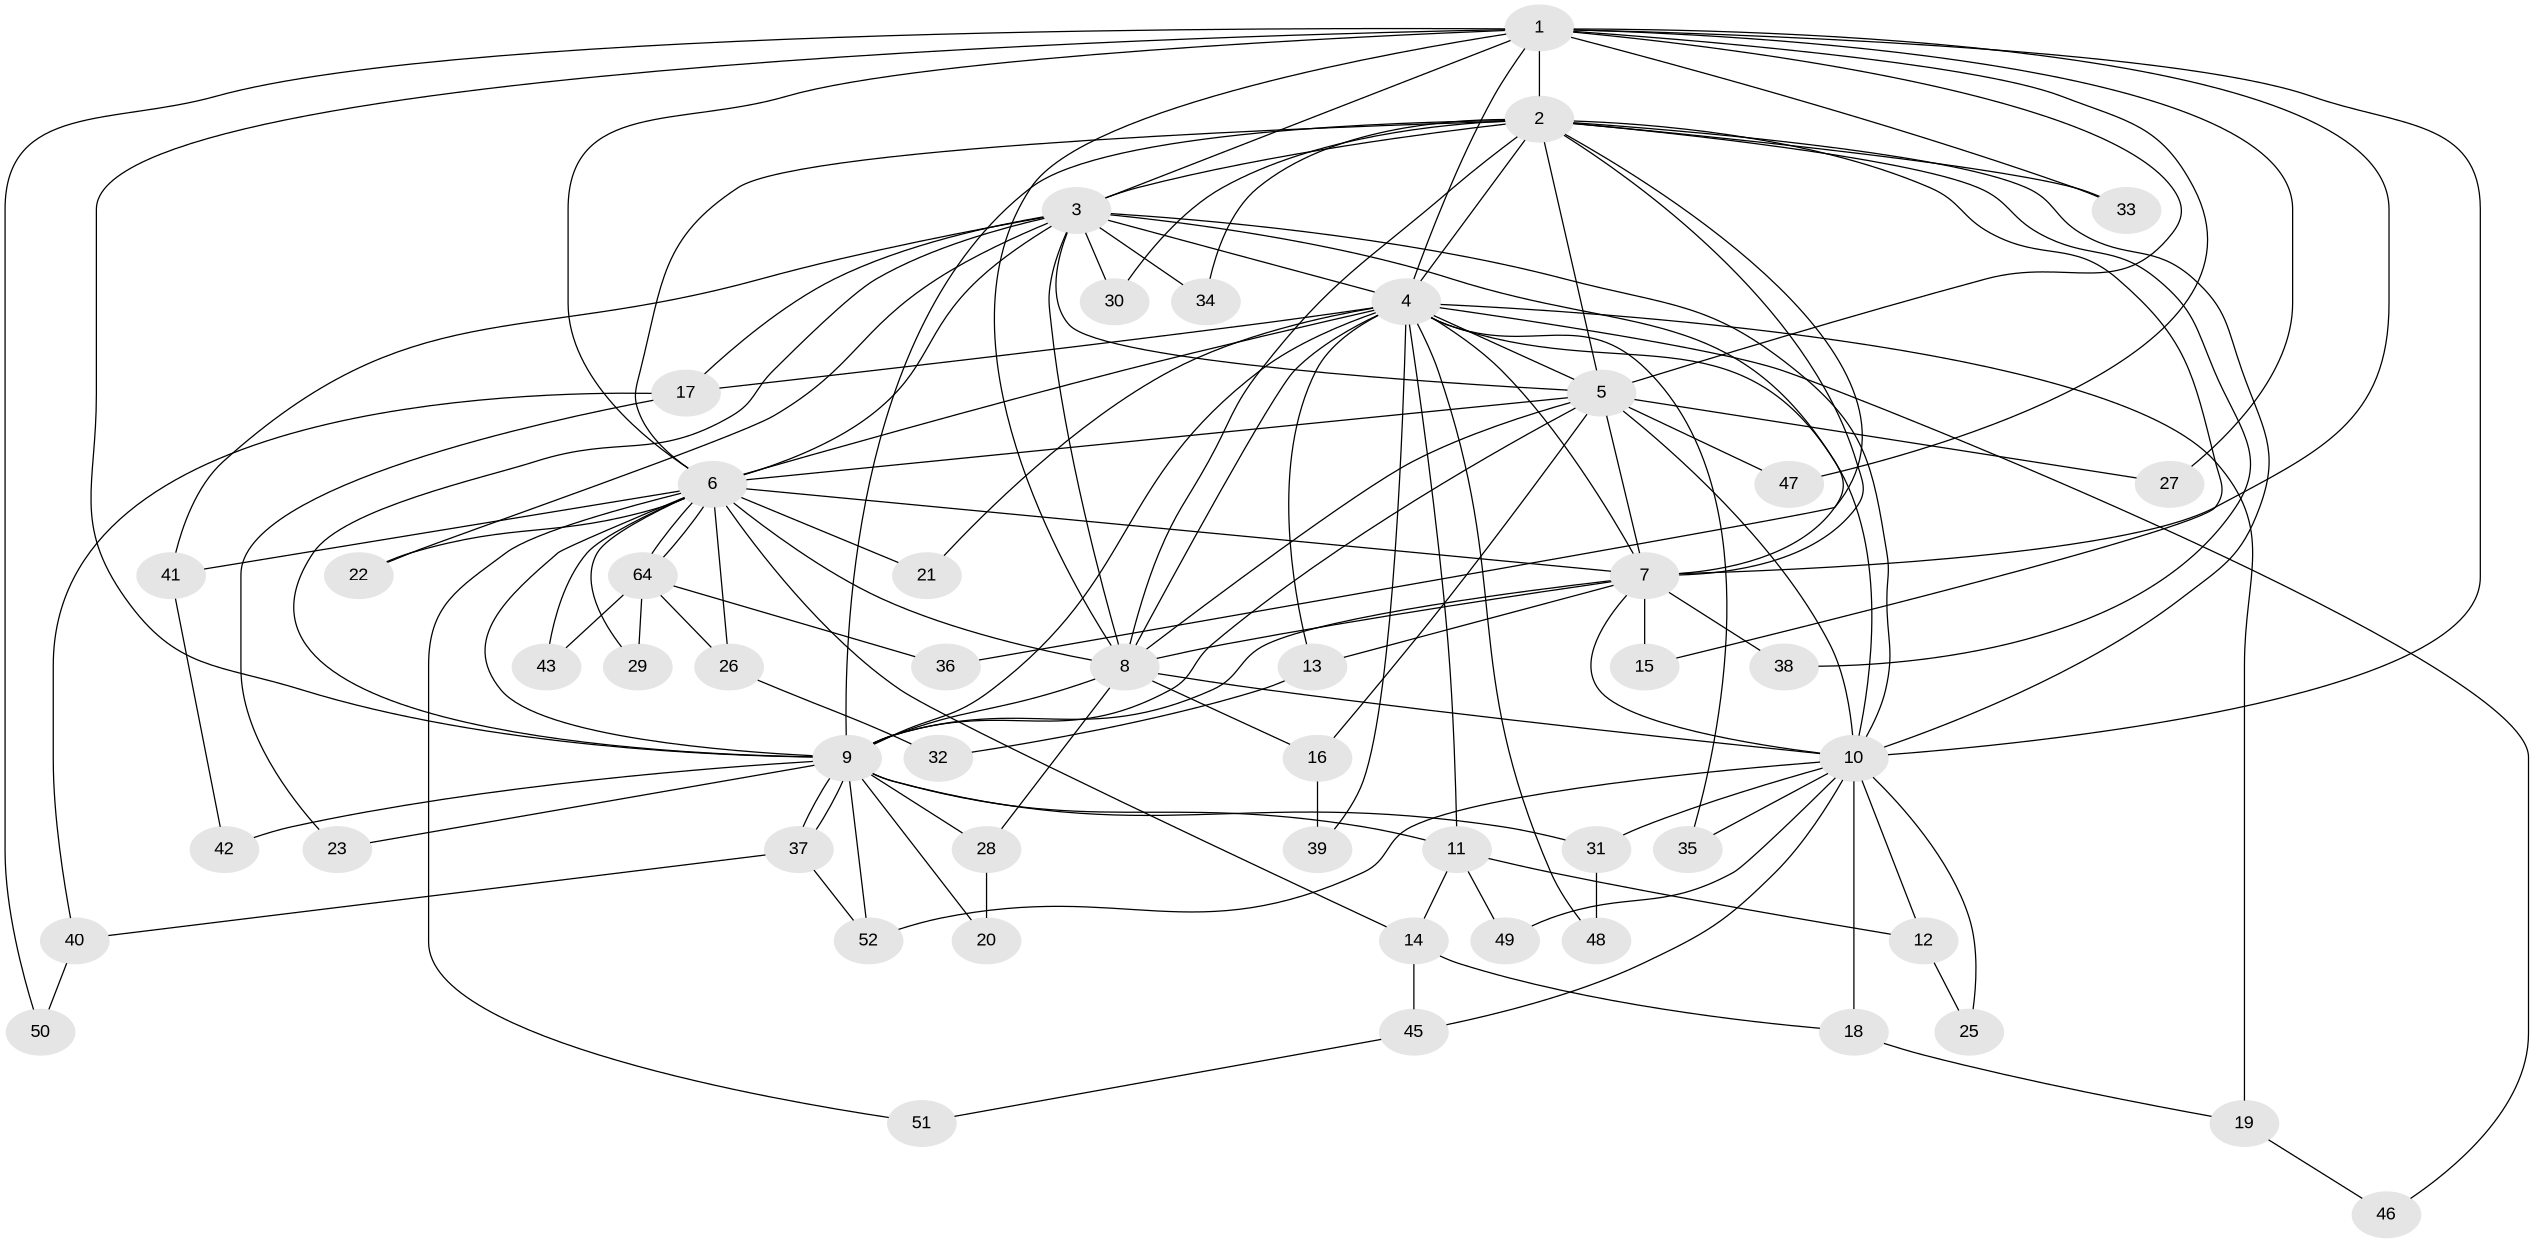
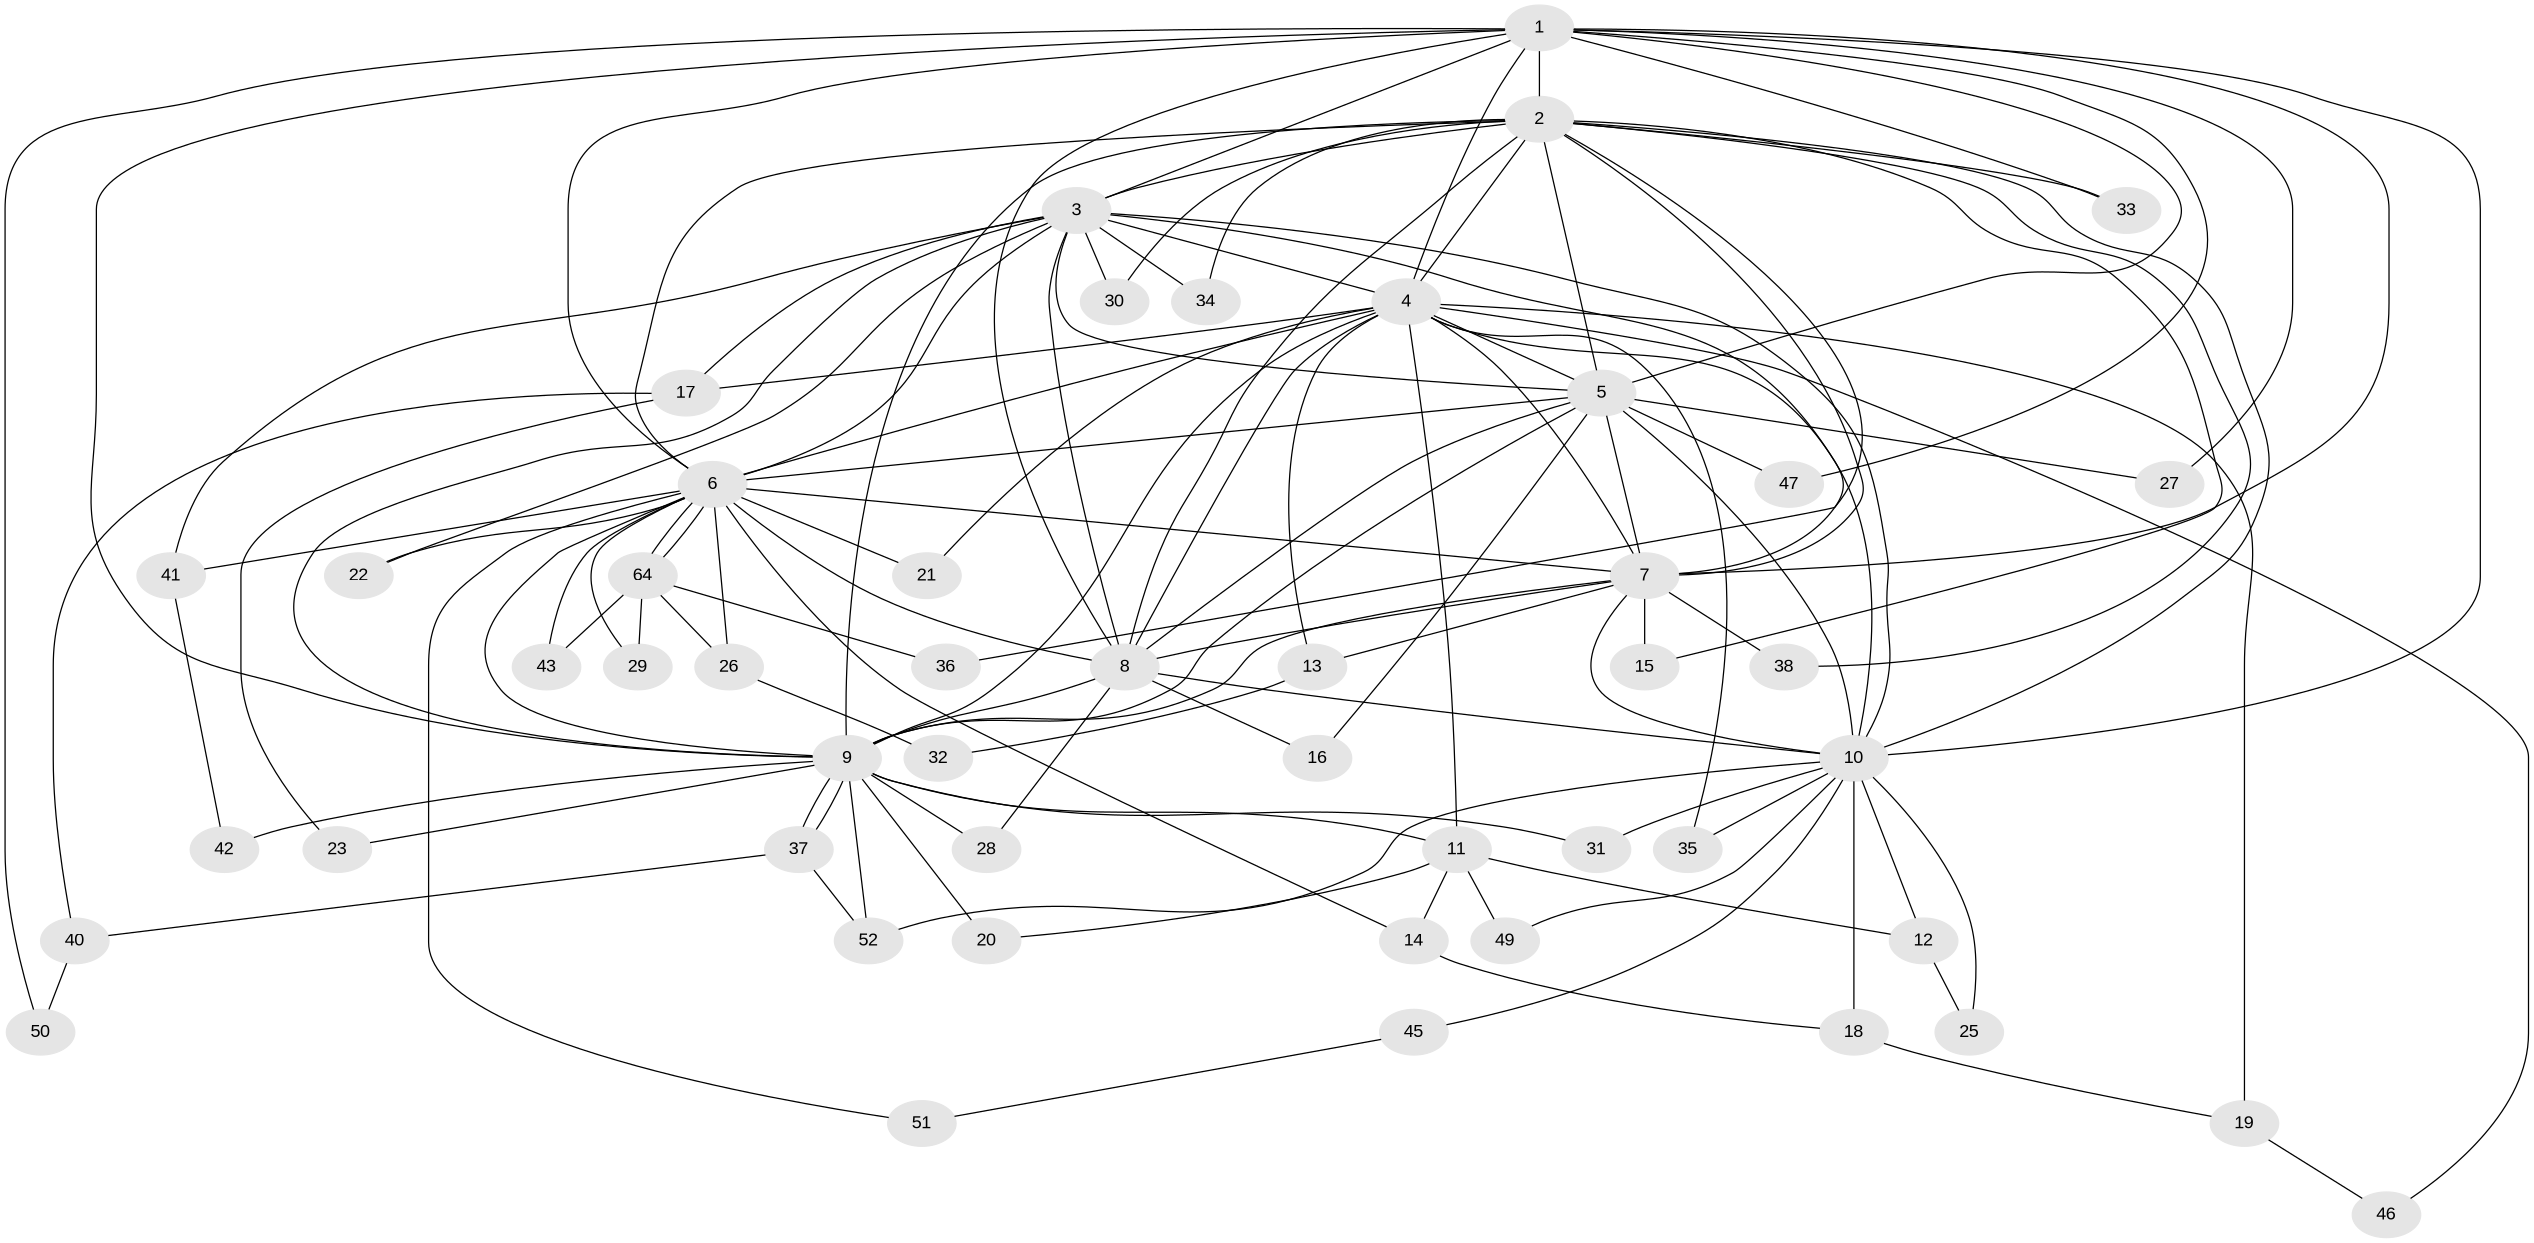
(1318, 850) -> none
(987, 895) -> (1165, 920)
(1596, 941) -> none
(1414, 987) -> none
